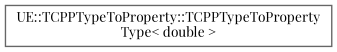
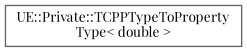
(169, 26) -> (124, 26)
